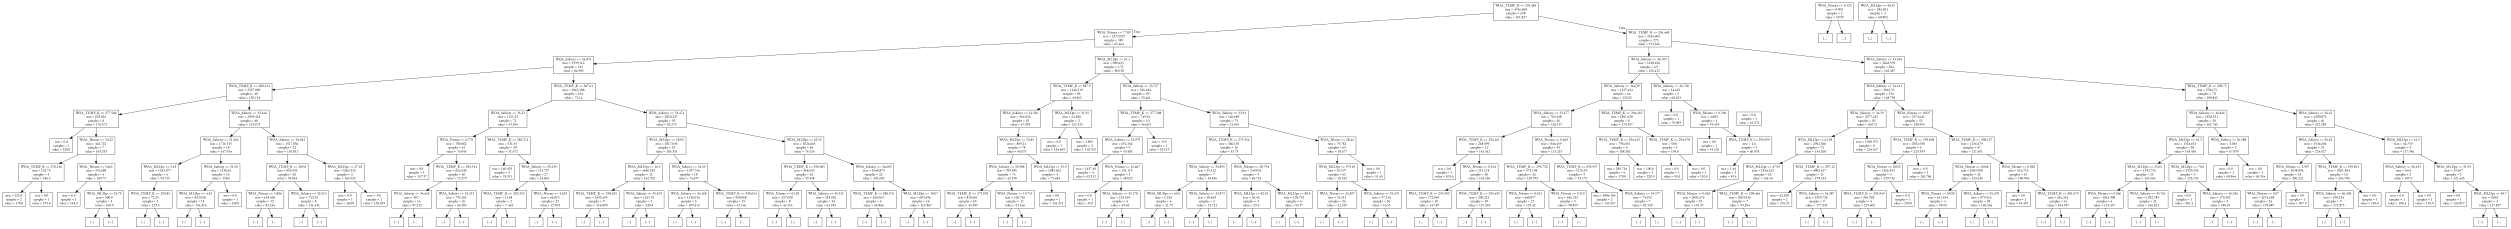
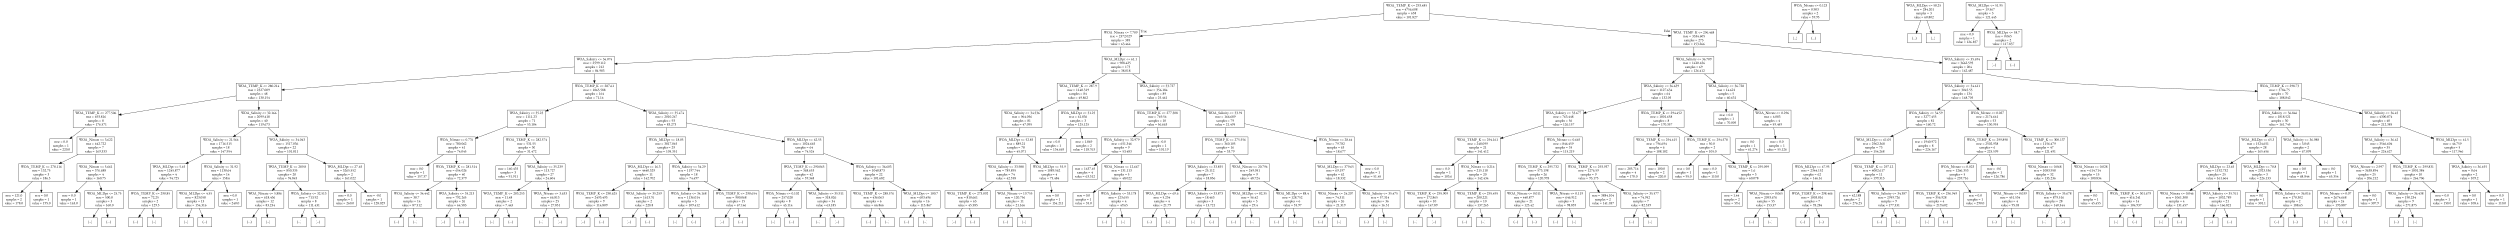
(1728, 132) -> (1727, 158)
(2427, 159) -> none
